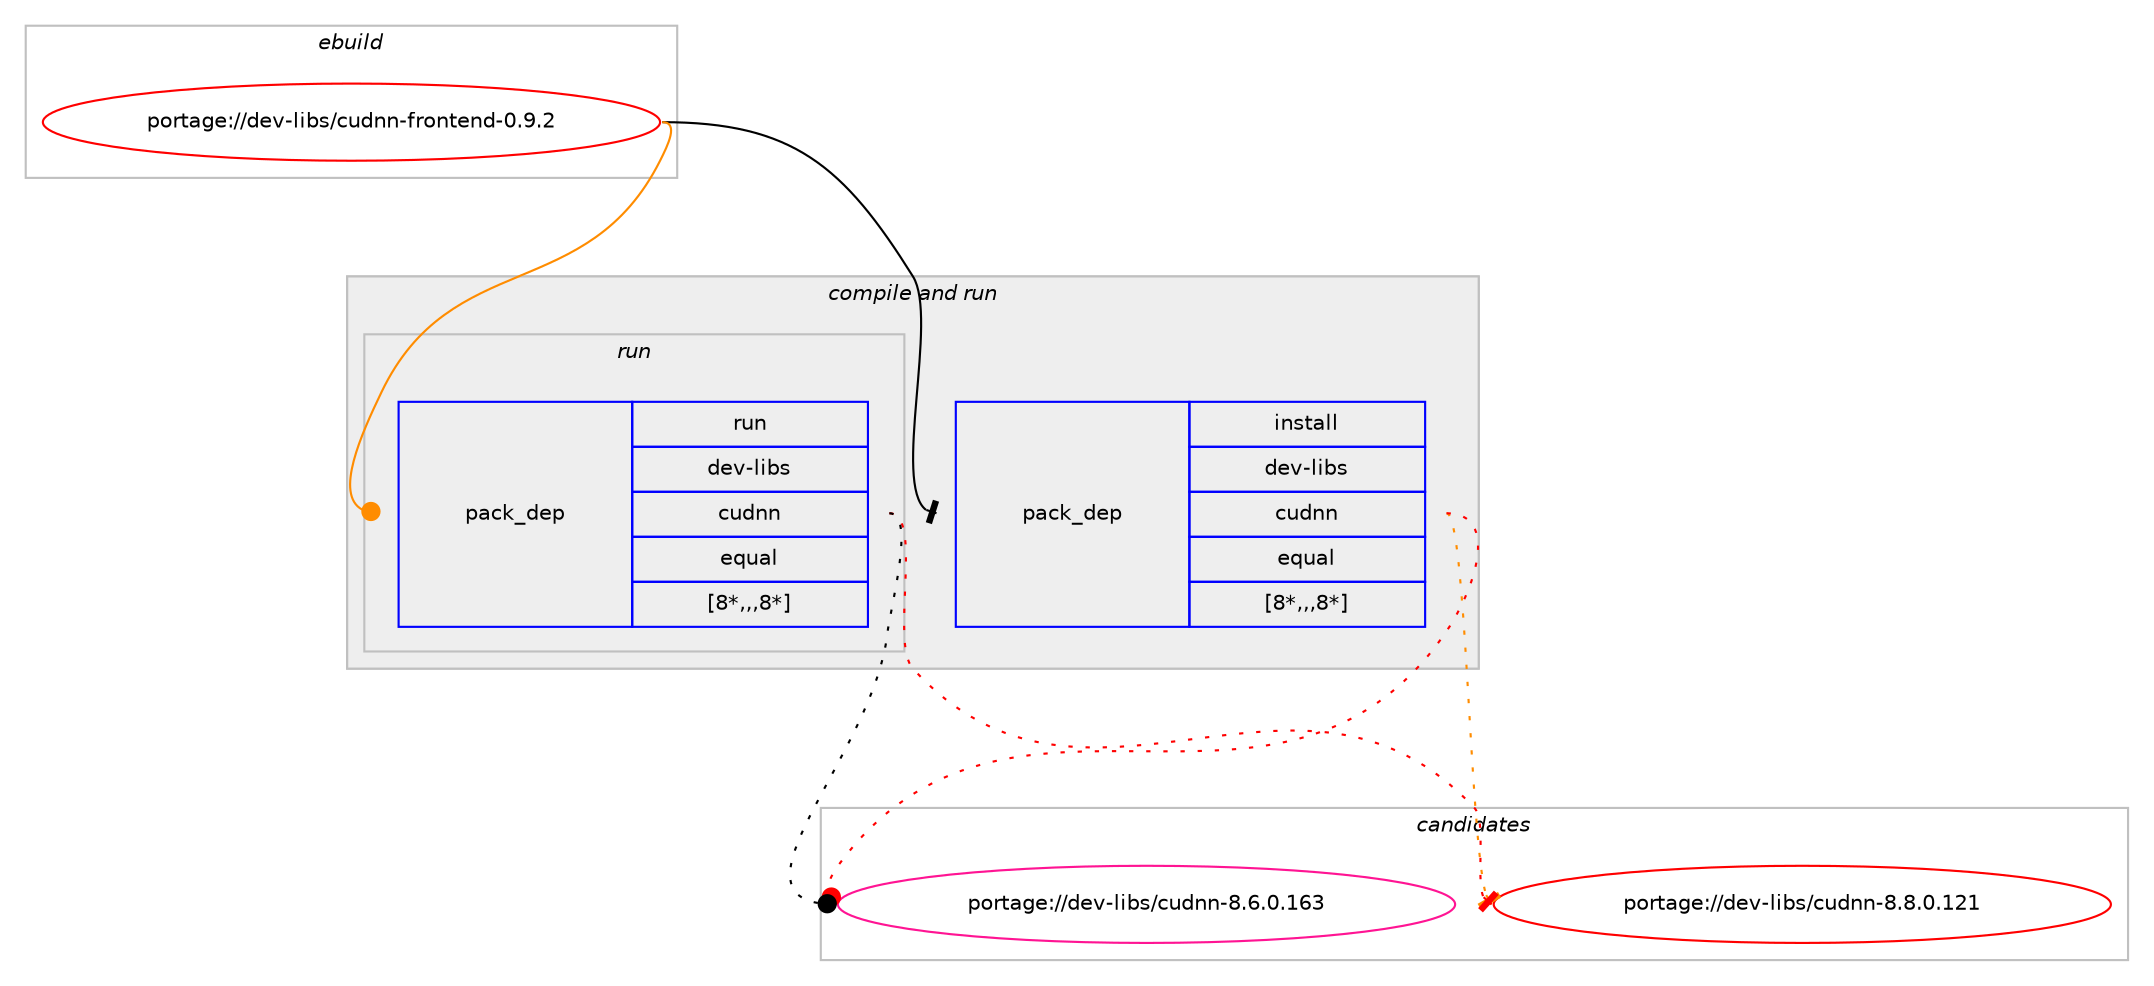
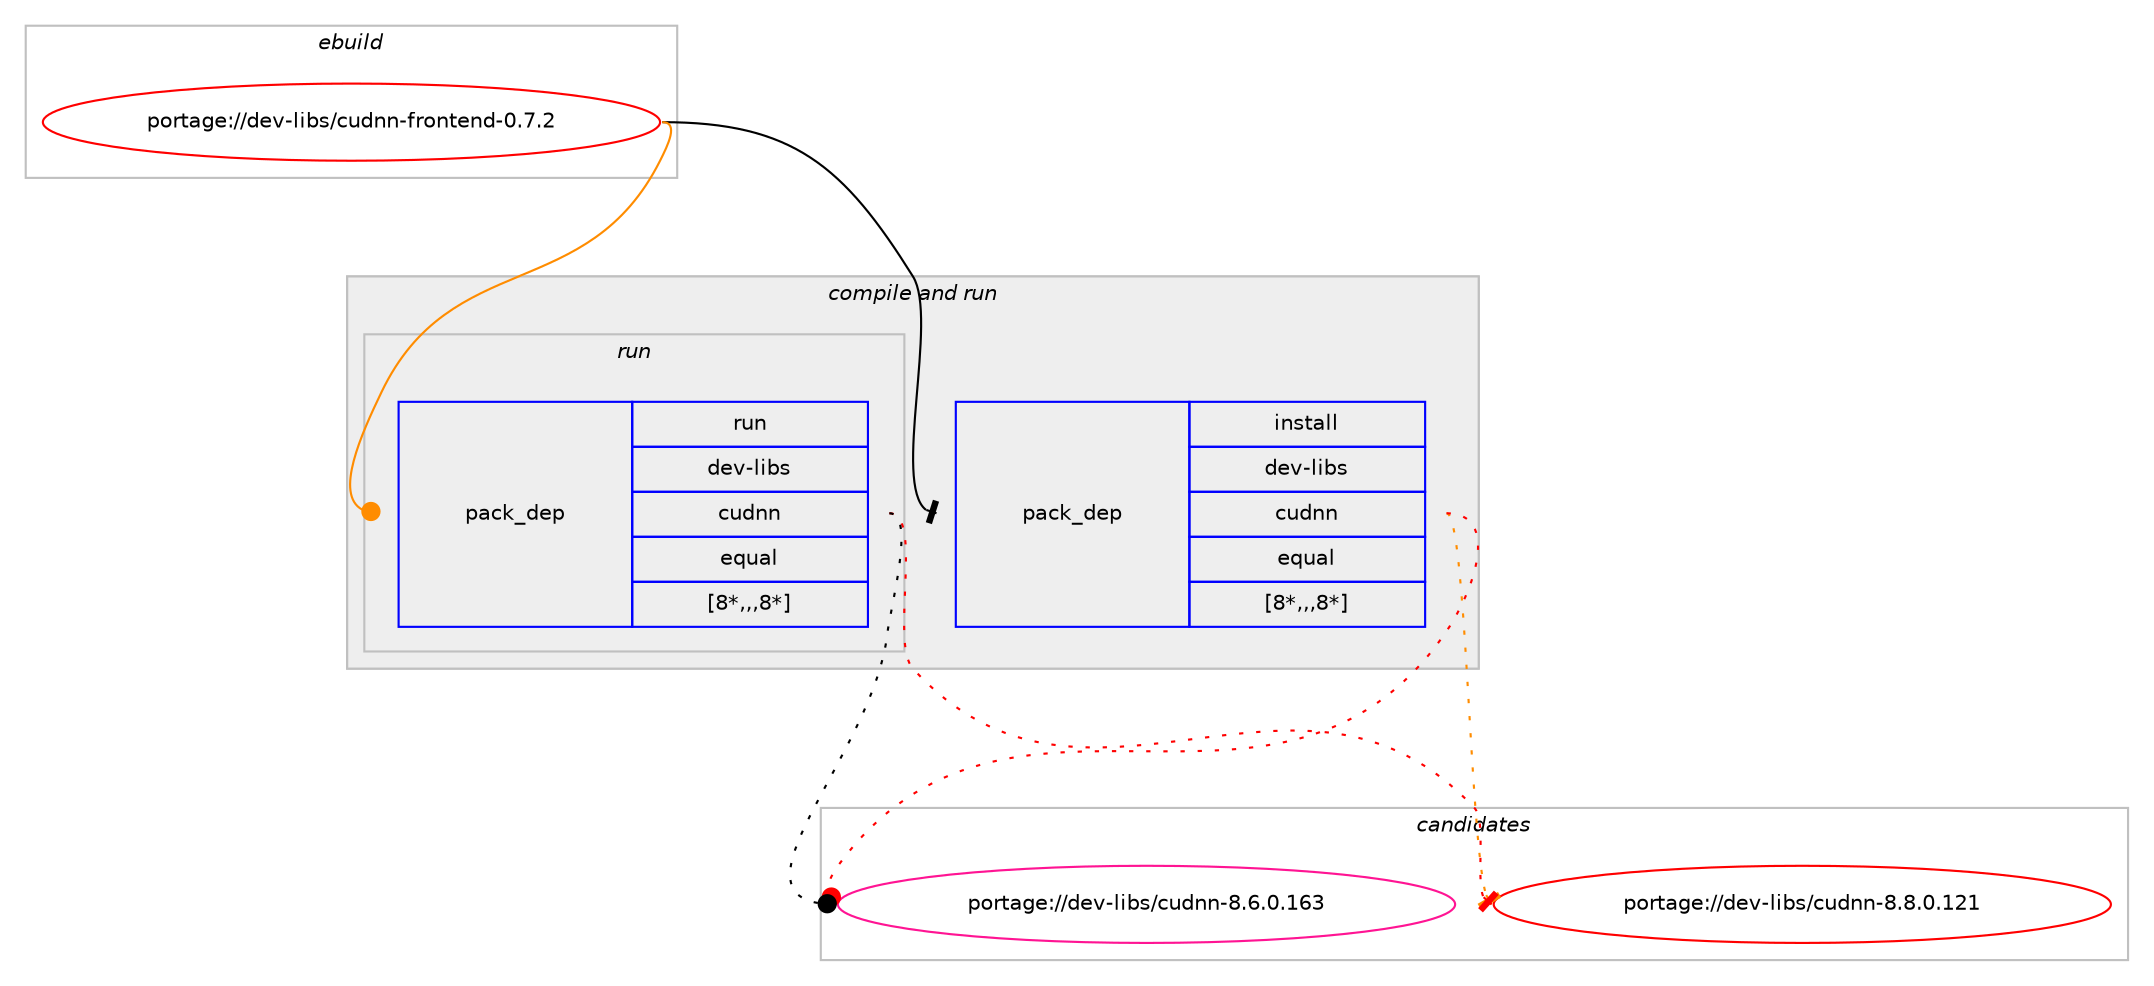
(351, 122) -> (351, 122)
